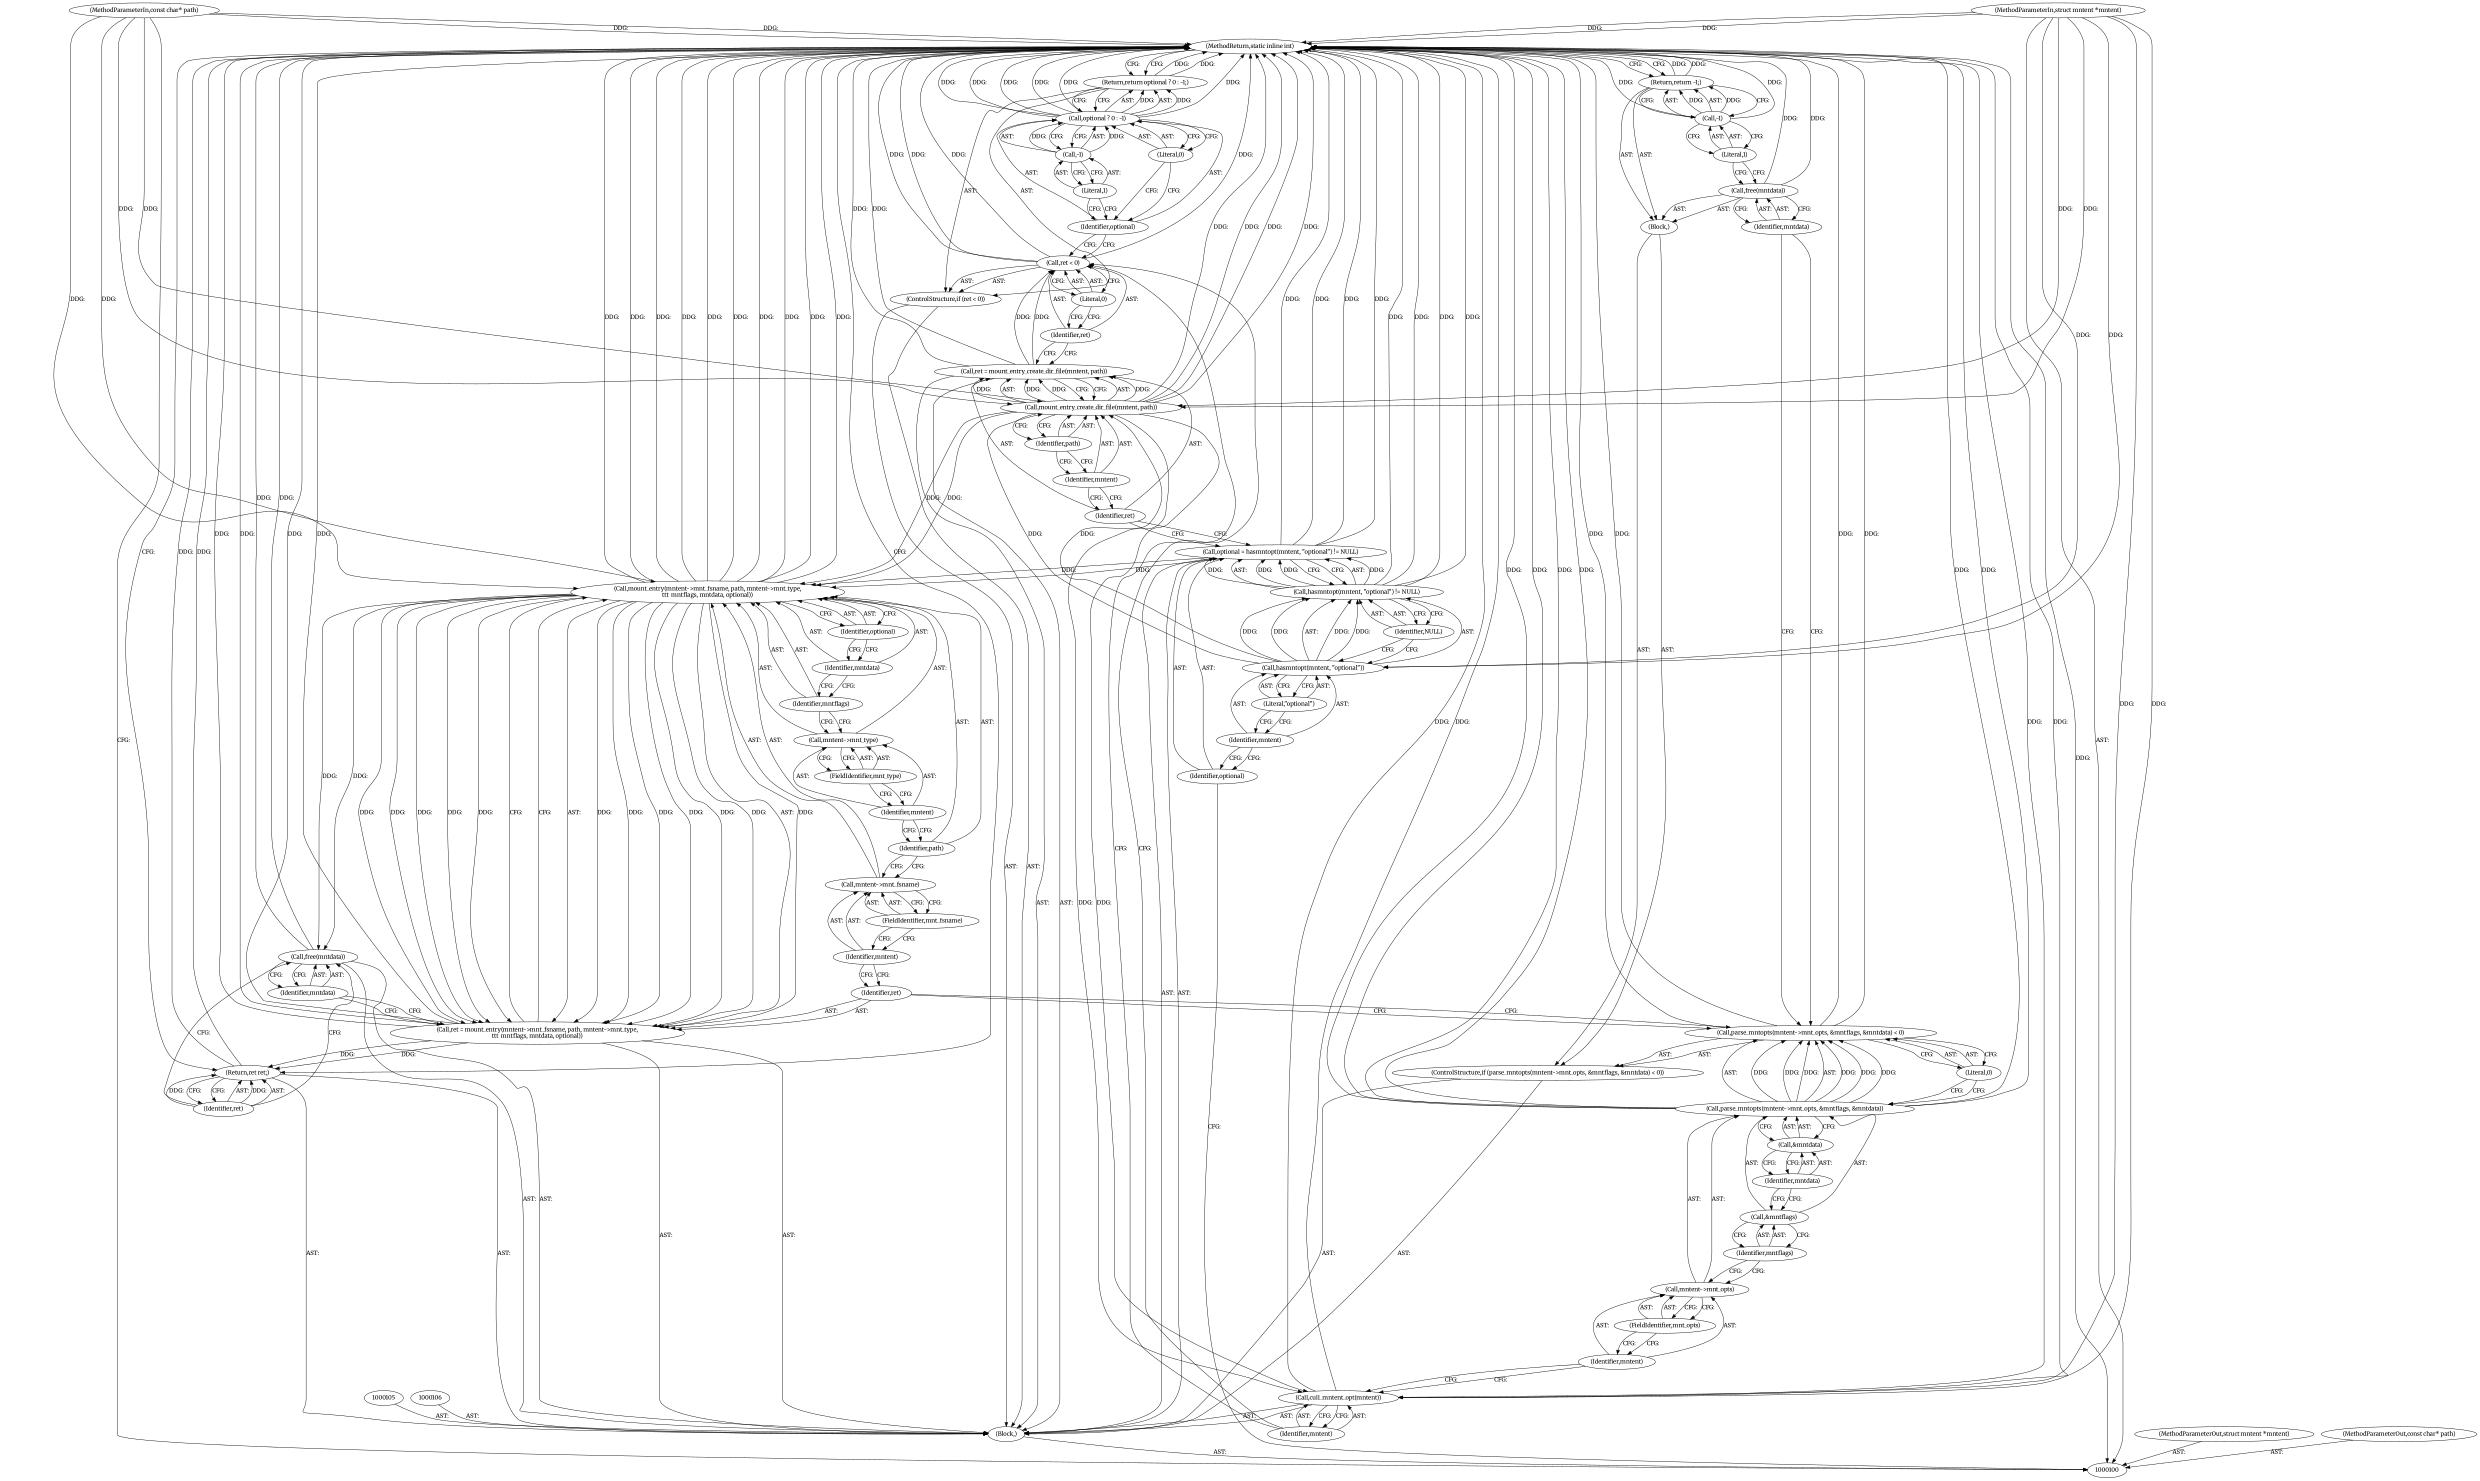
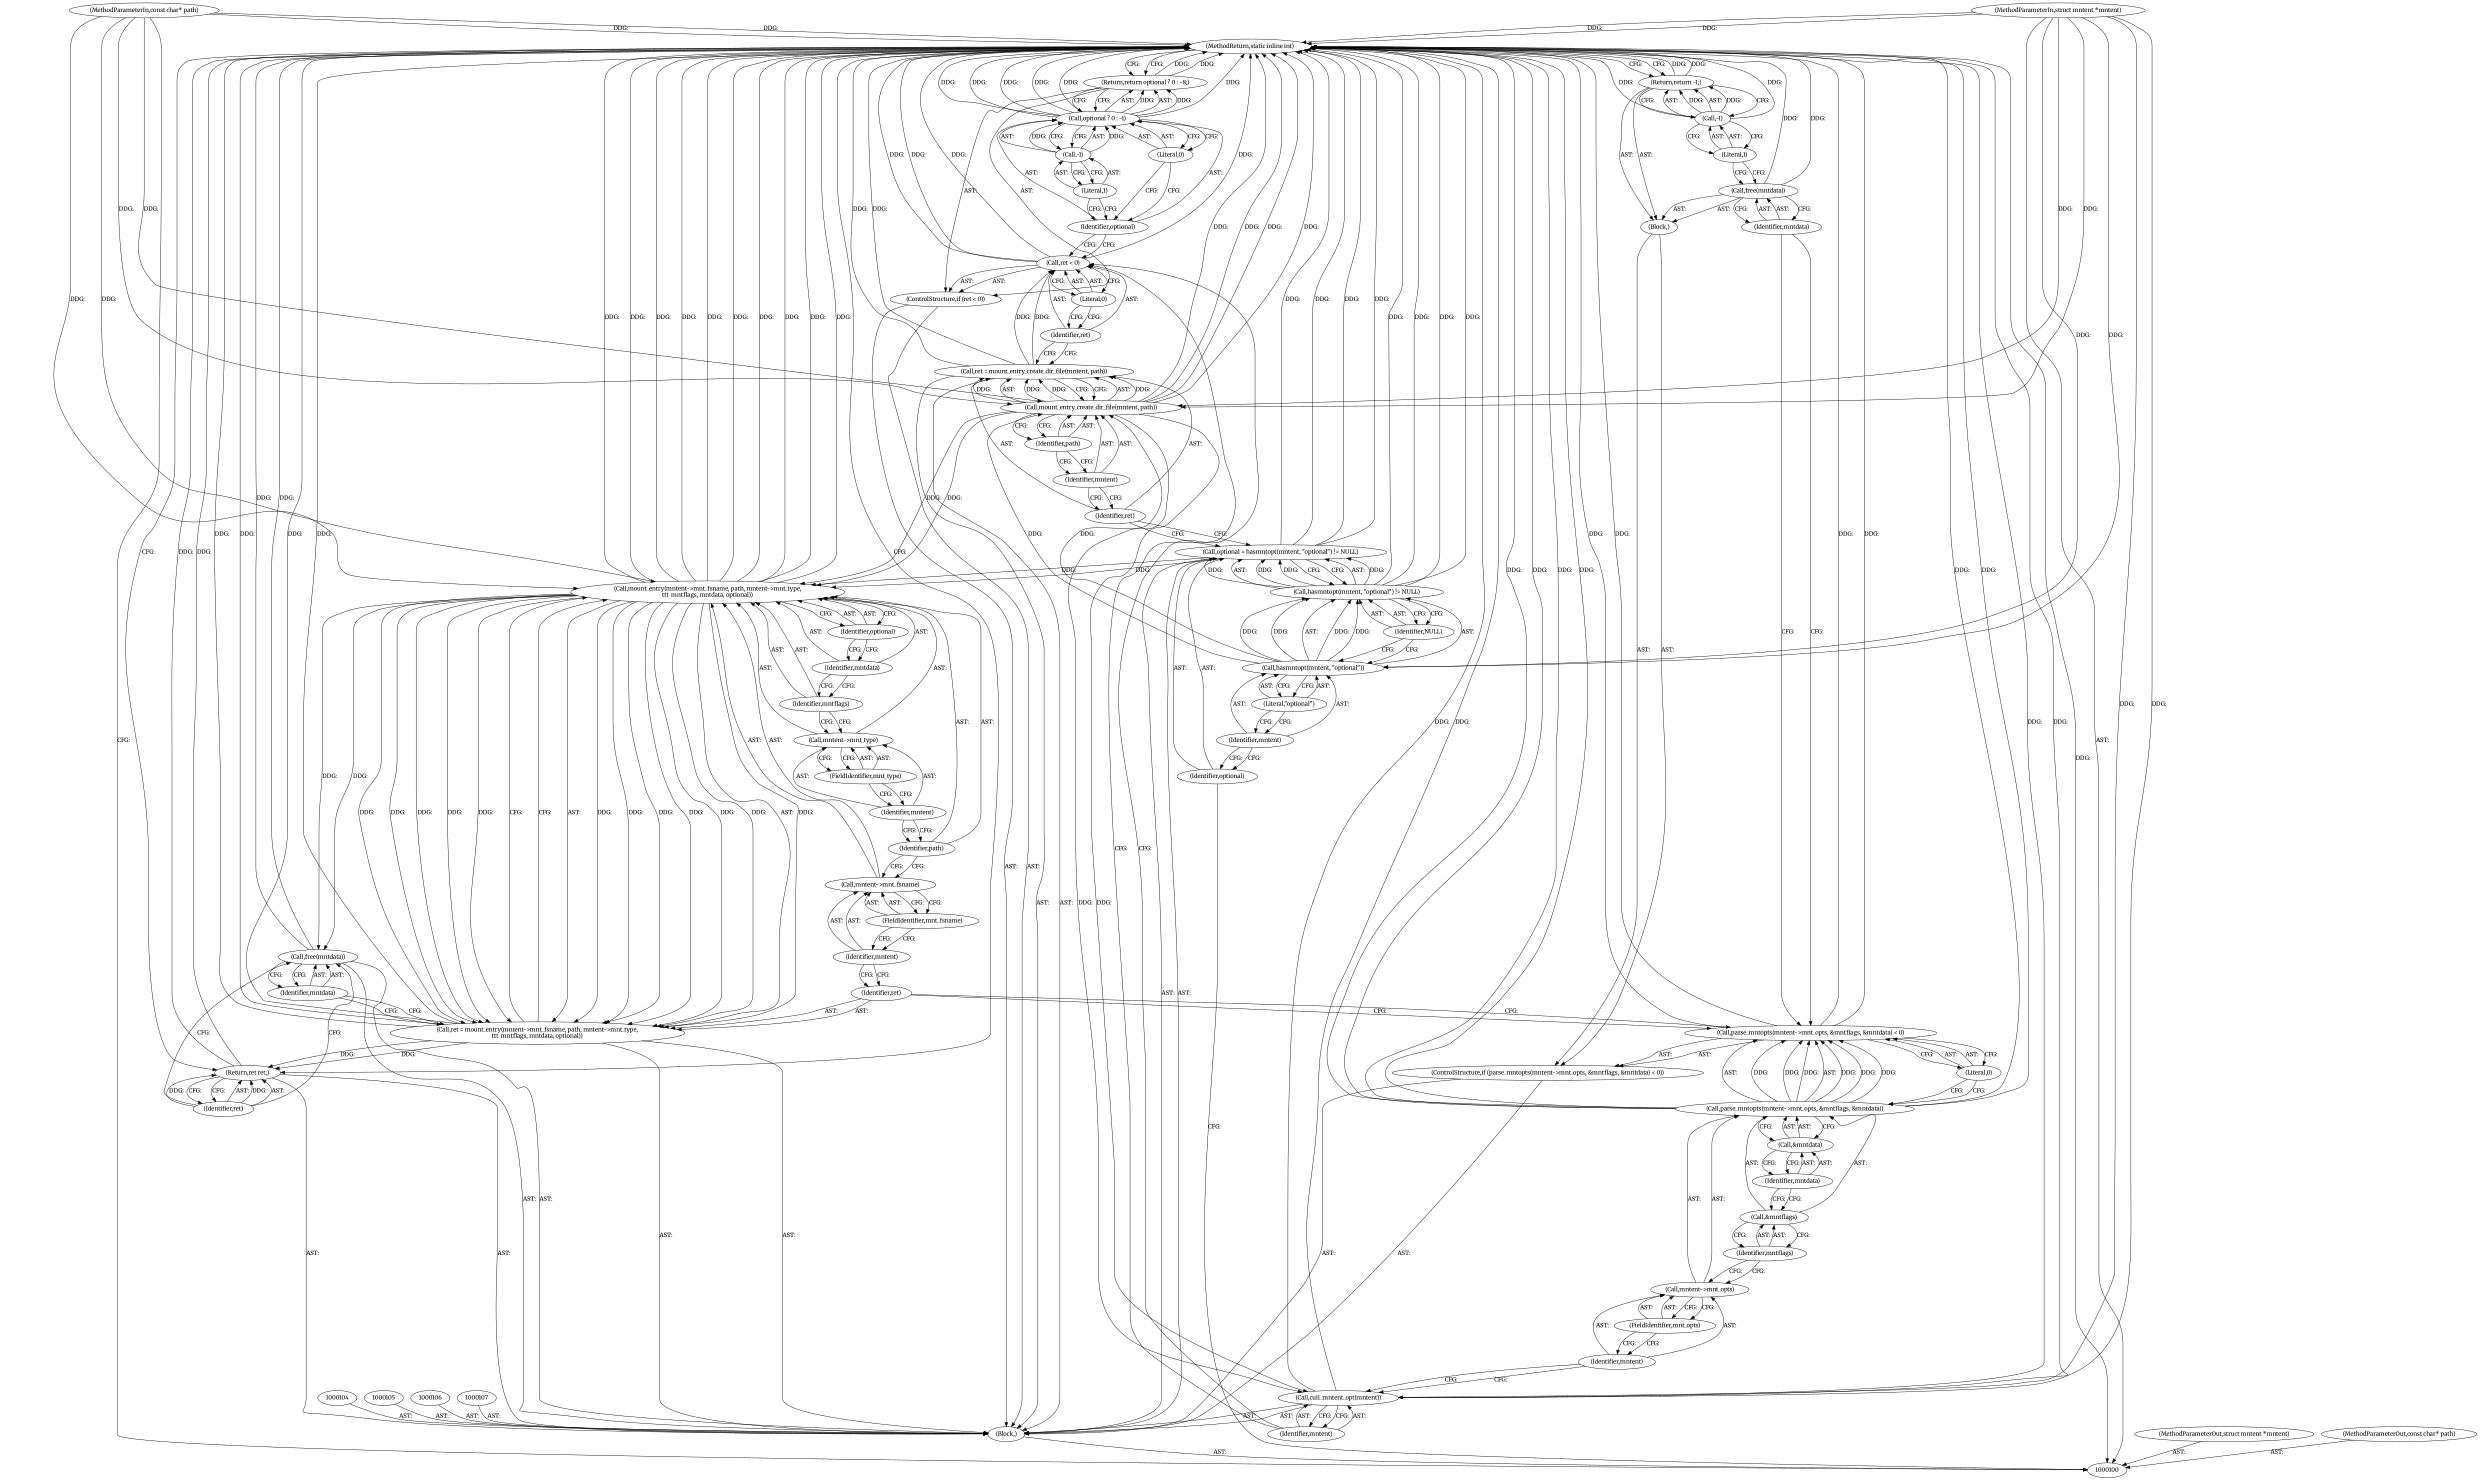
(1145, 83) -> (1145, 83)
none -> (337, 1398)
none -> (477, 1398)
